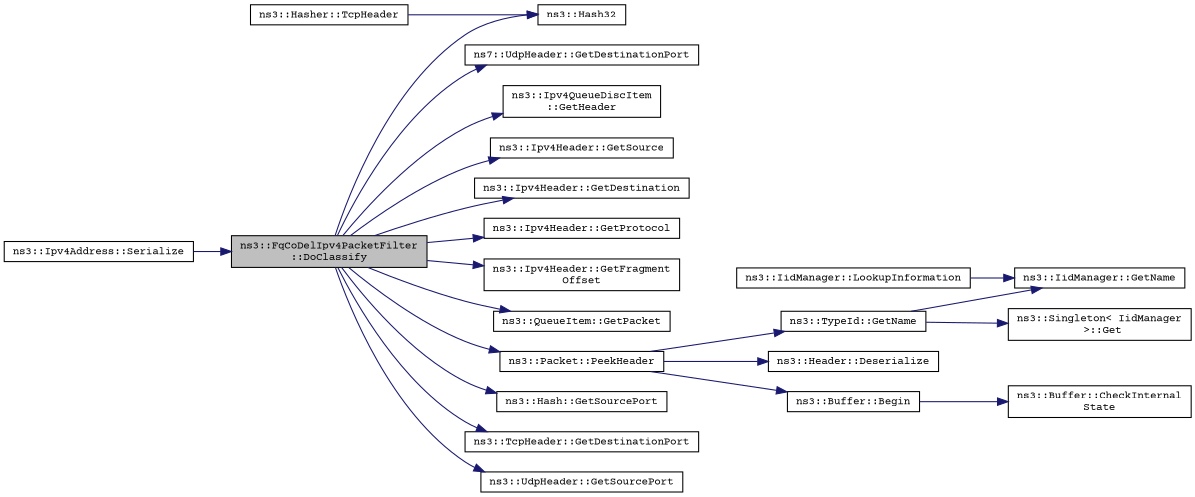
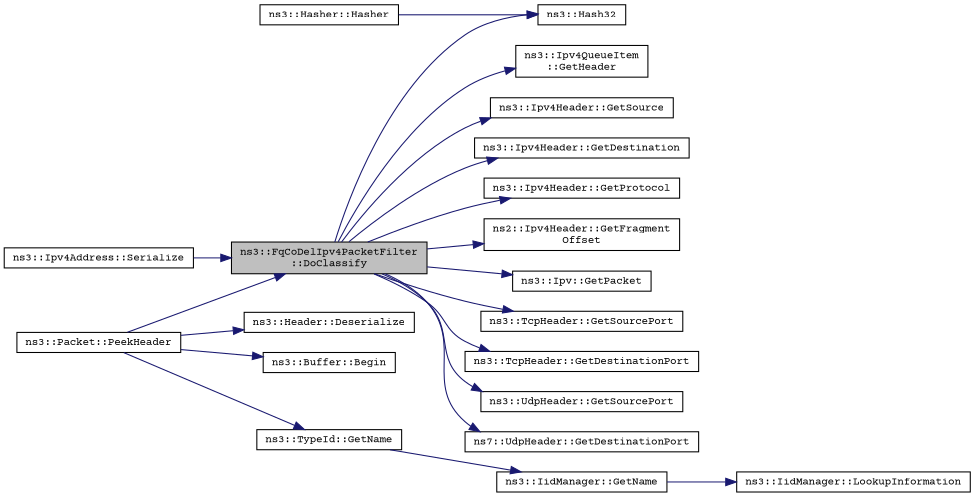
(329, 15) -> (329, 15)
(582, 101) -> (582, 61)
(582, 275) -> (582, 235)
(987, 278) -> (696, 482)
(415, 316) -> (201, 305)
(582, 321) -> (582, 281)
(1100, 324) -> none
(582, 402) -> (582, 321)
(1100, 402) -> none
